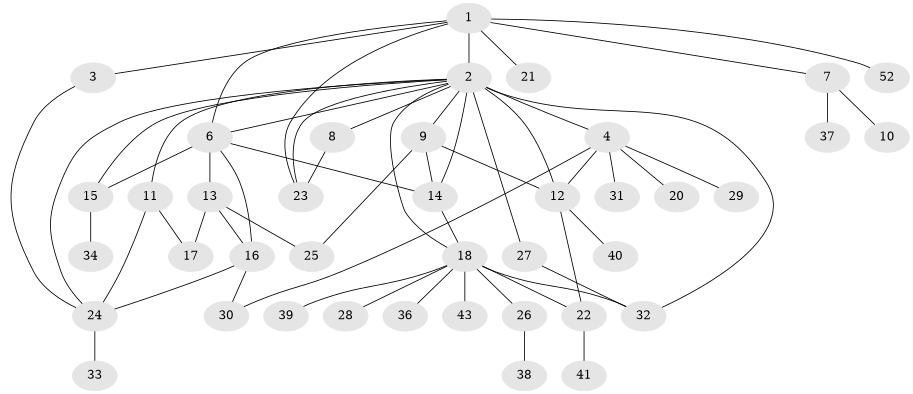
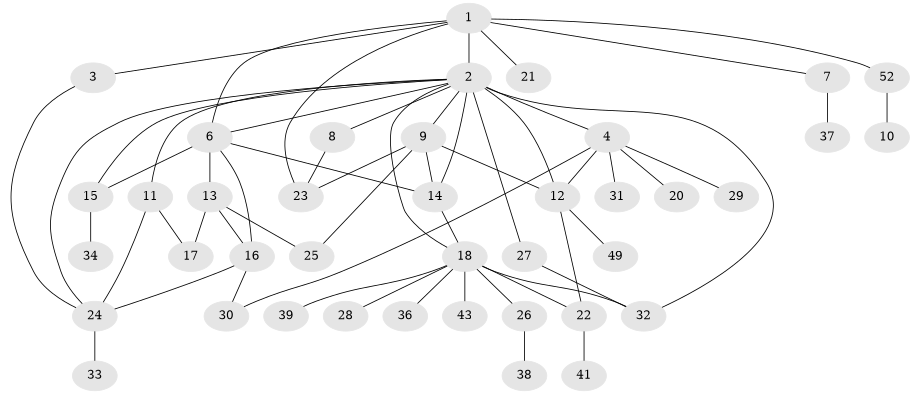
(347, 100) -> (362, 167)
(857, 108) -> (887, 108)
(616, 257) -> (616, 257)
